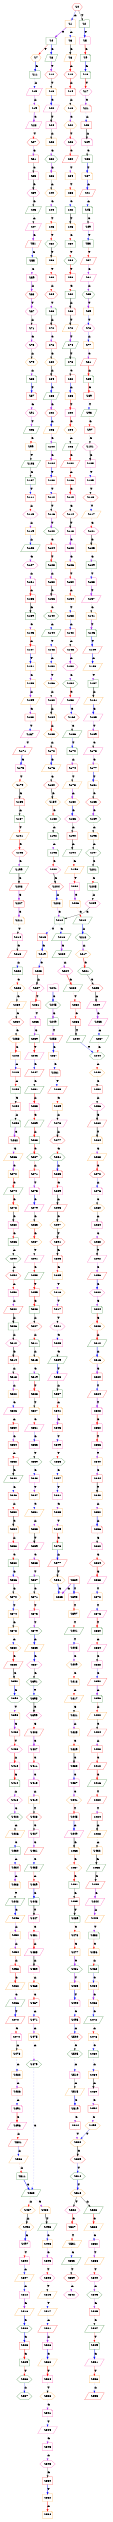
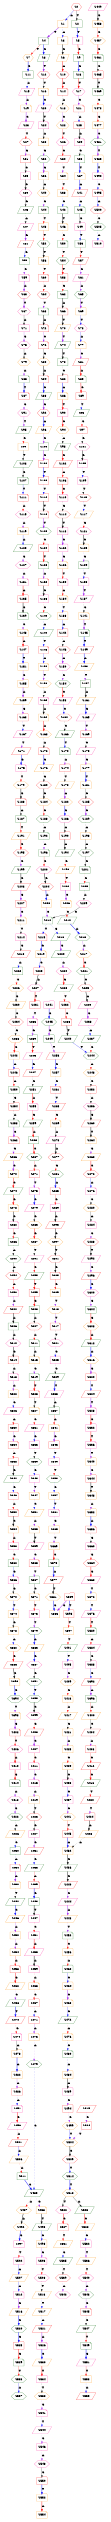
(51, 505) -> (44, 505)
(74, 1825) -> (68, 1841)
(95, 1892) -> (68, 1892)
(17, 2063) -> (17, 2063)
(75, 2092) -> none
(75, 2109) -> (86, 2109)
